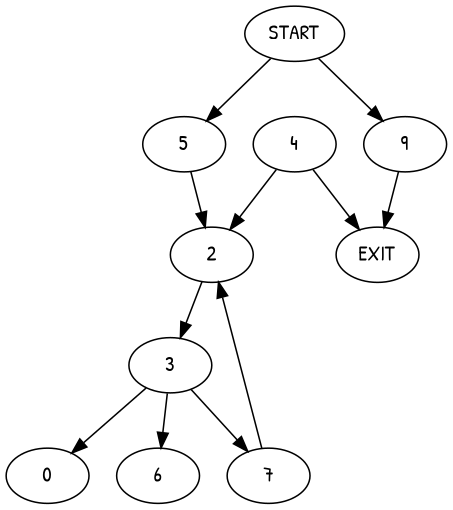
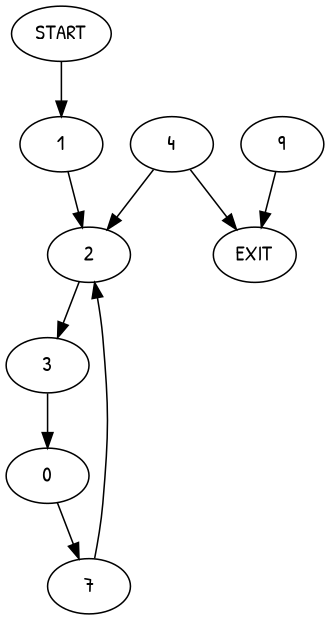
(345, 84) -> none
(184, 144) -> (61, 144)
(214, 415) -> (65, 524)
(158, 476) -> none
